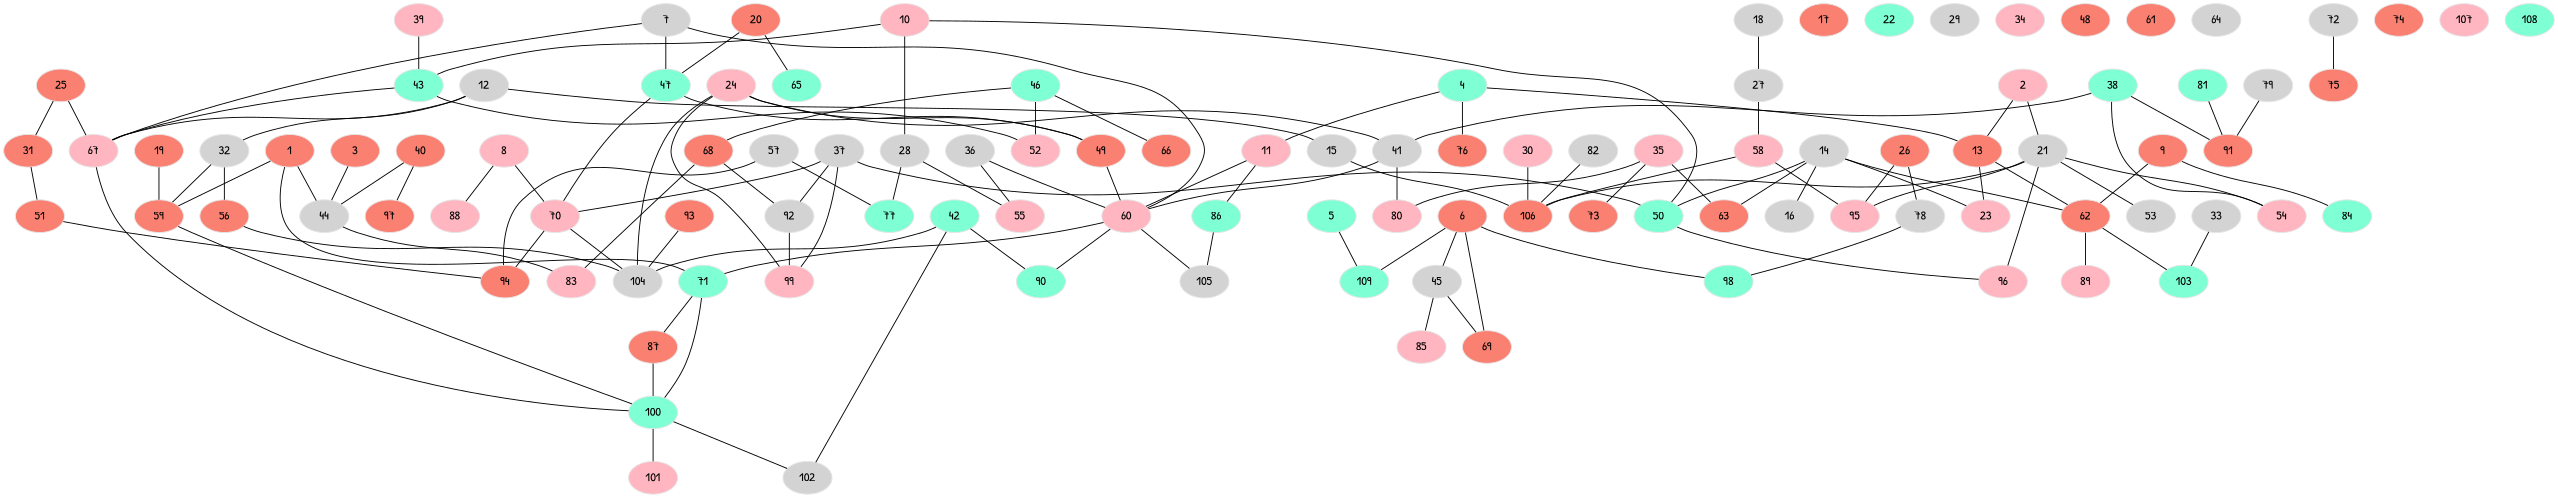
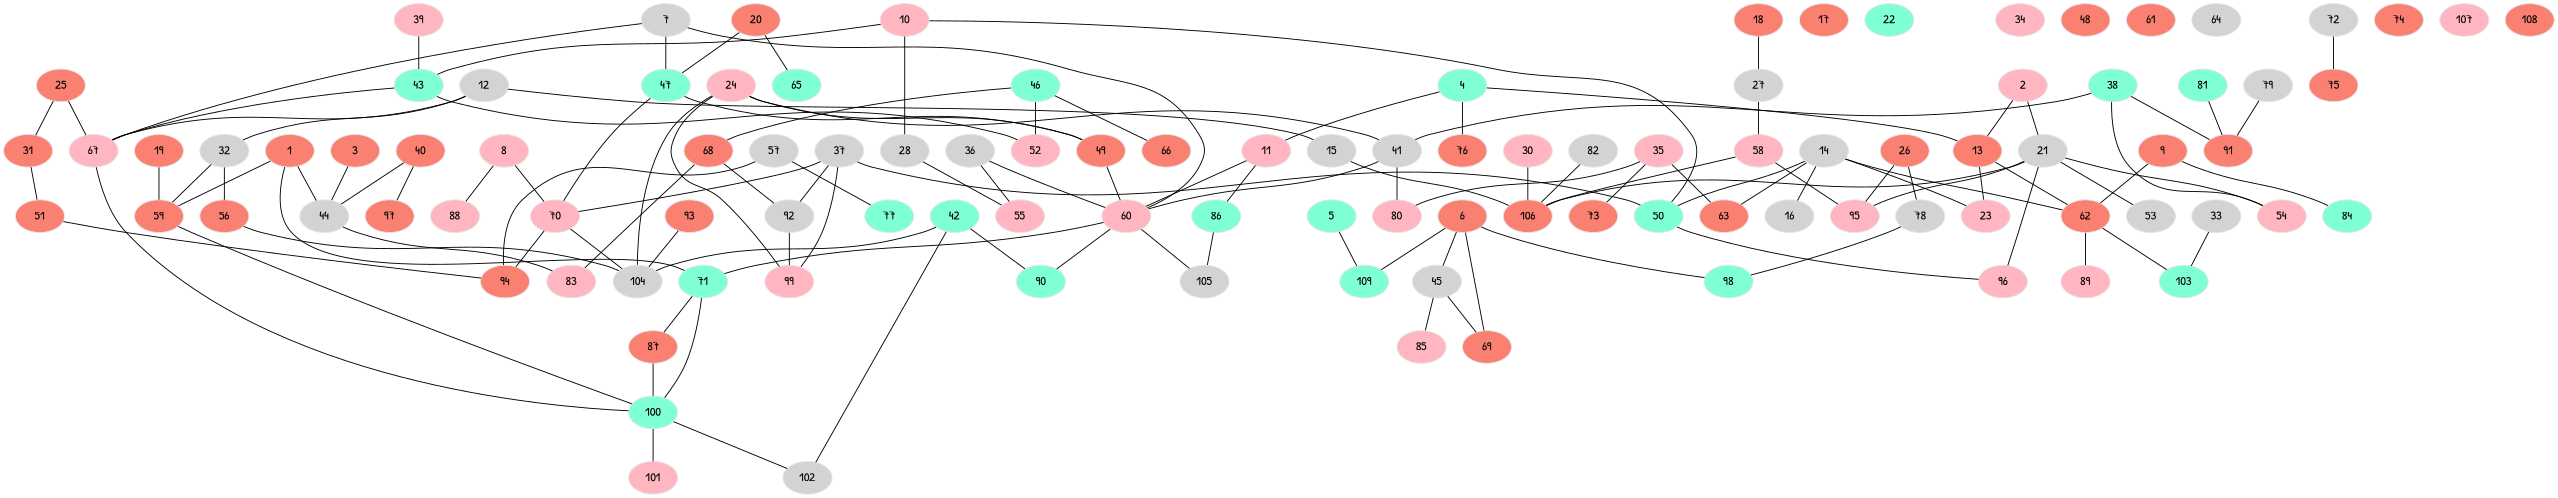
(1759, 20) -> (1759, 20)
(1955, 20) -> none
(2530, 20) -> (2530, 20)
(897, 183) -> none
